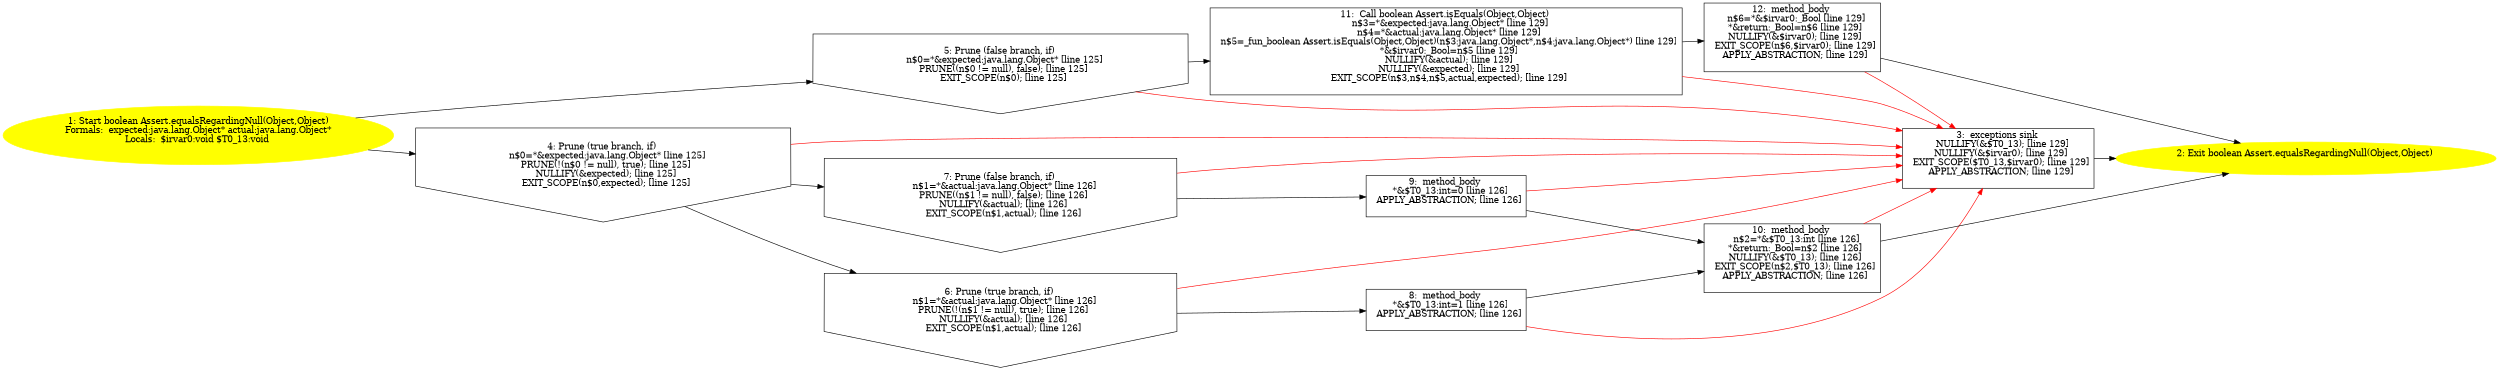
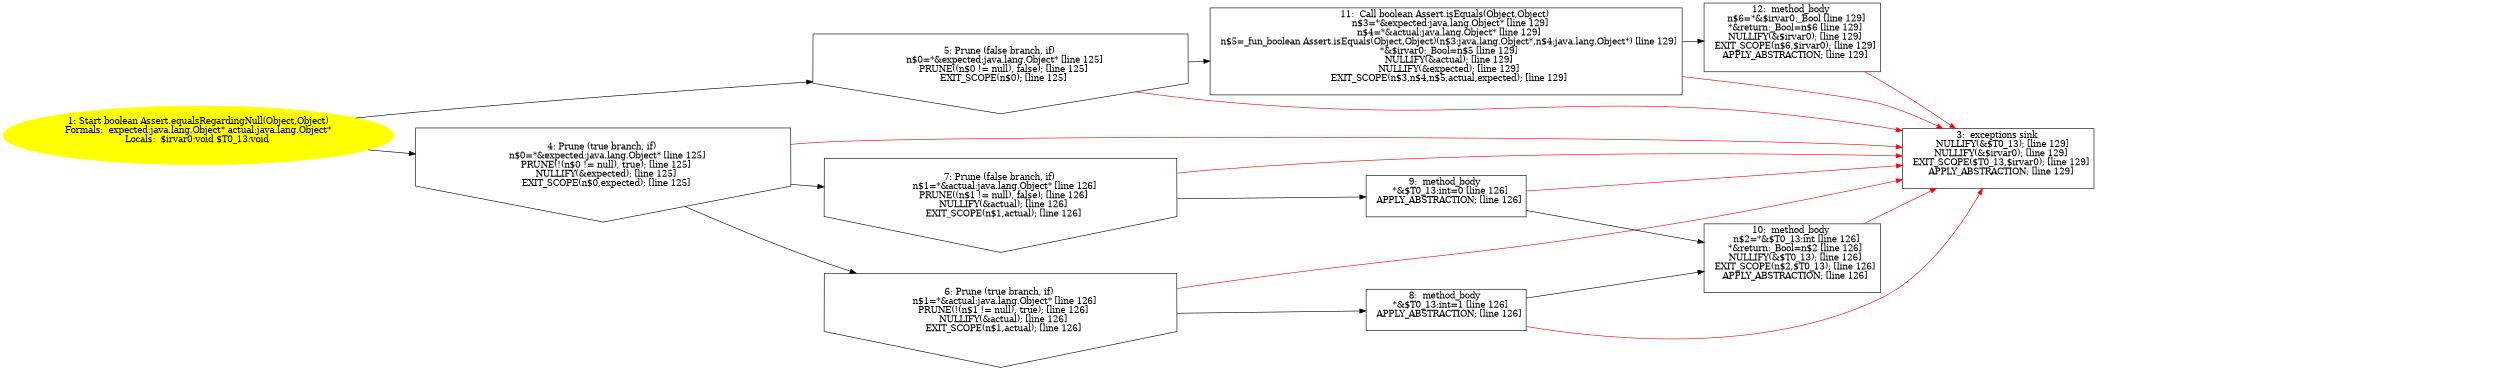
(2306, 158) -> none
